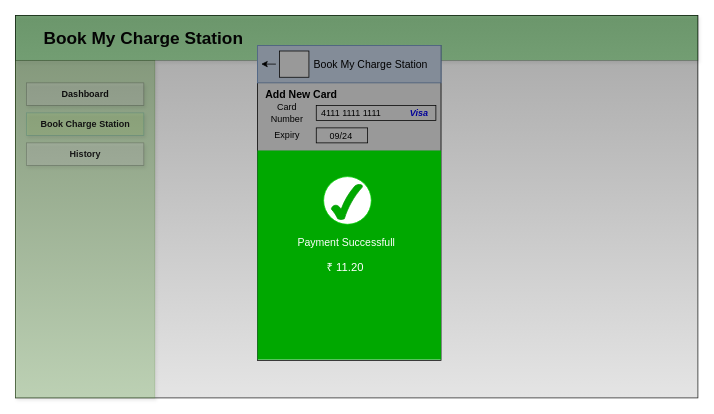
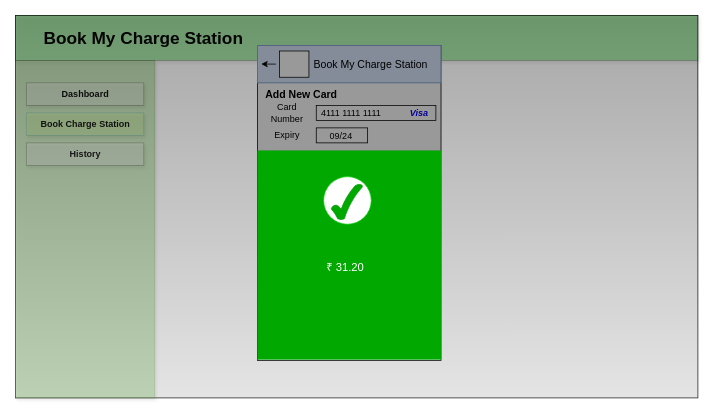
(346, 243) -> none
(345, 267) -> (345, 267)
